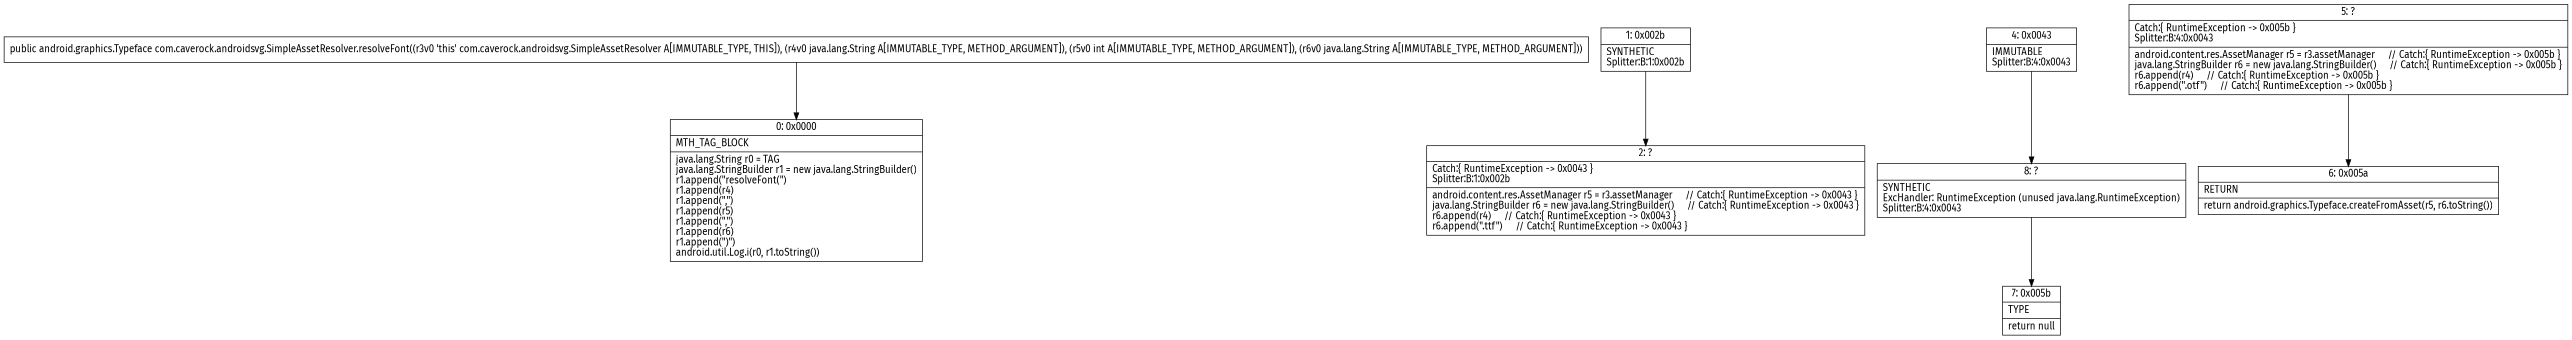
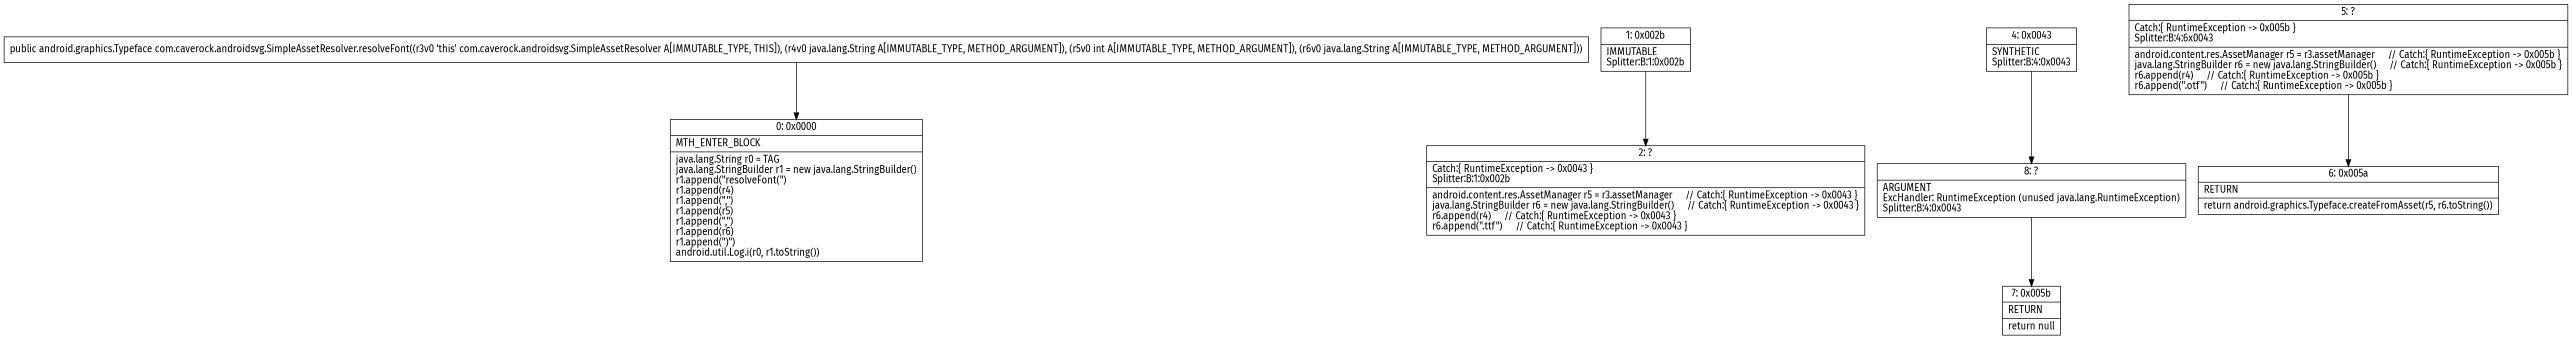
(2174, 39) -> (2174, 39)
(1631, 52) -> (1632, 52)
(2017, 52) -> (2016, 52)
(712, 143) -> (719, 143)
(1907, 188) -> (1907, 188)
(2019, 310) -> (2026, 310)
